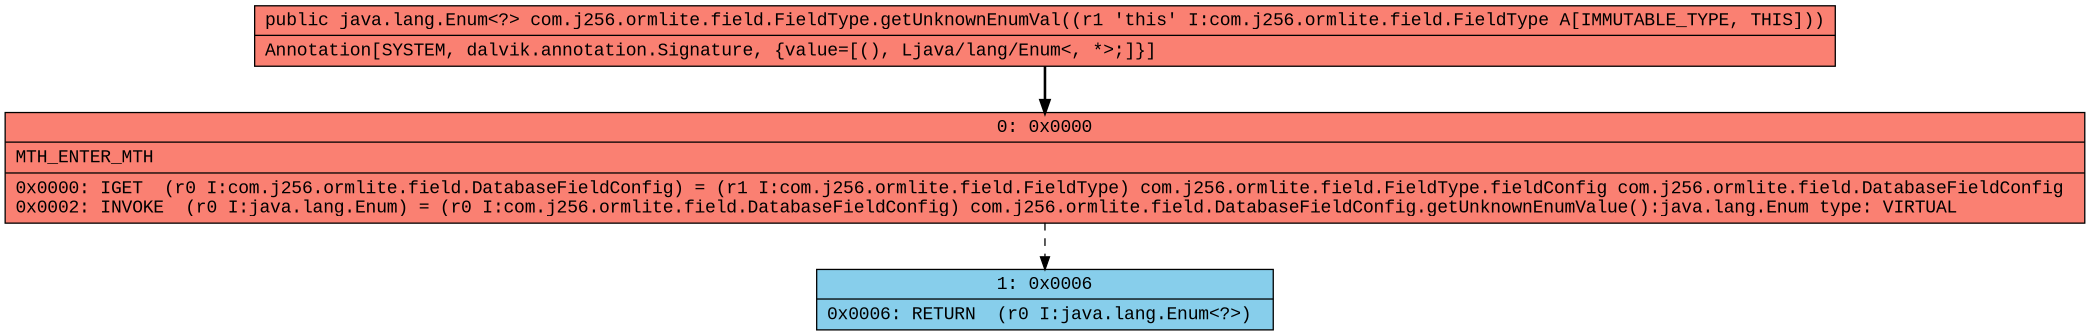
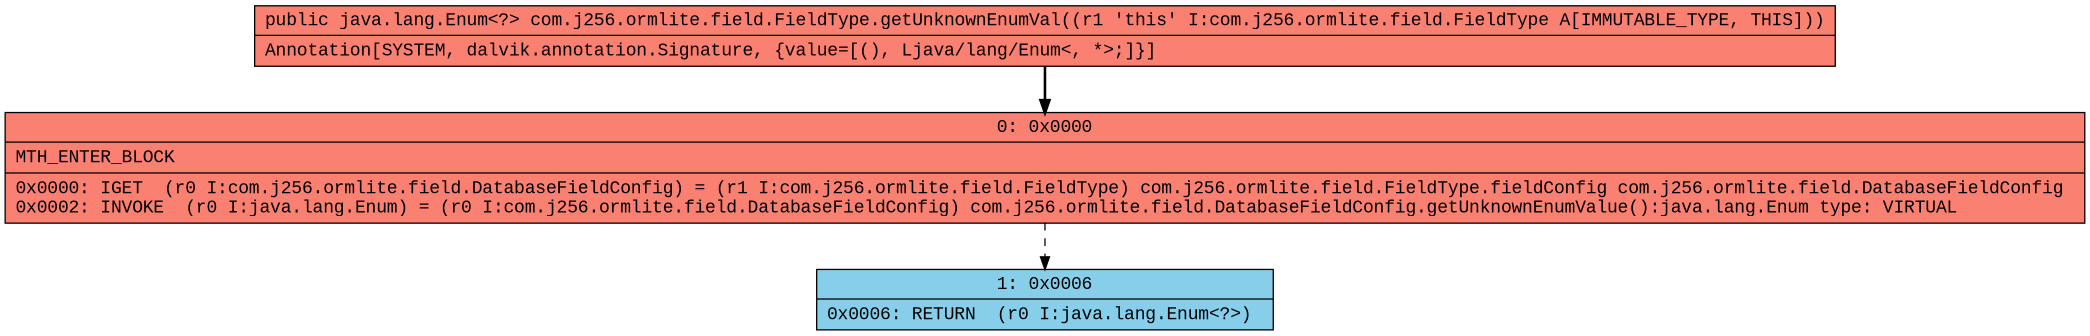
(85, 157) -> (95, 157)
